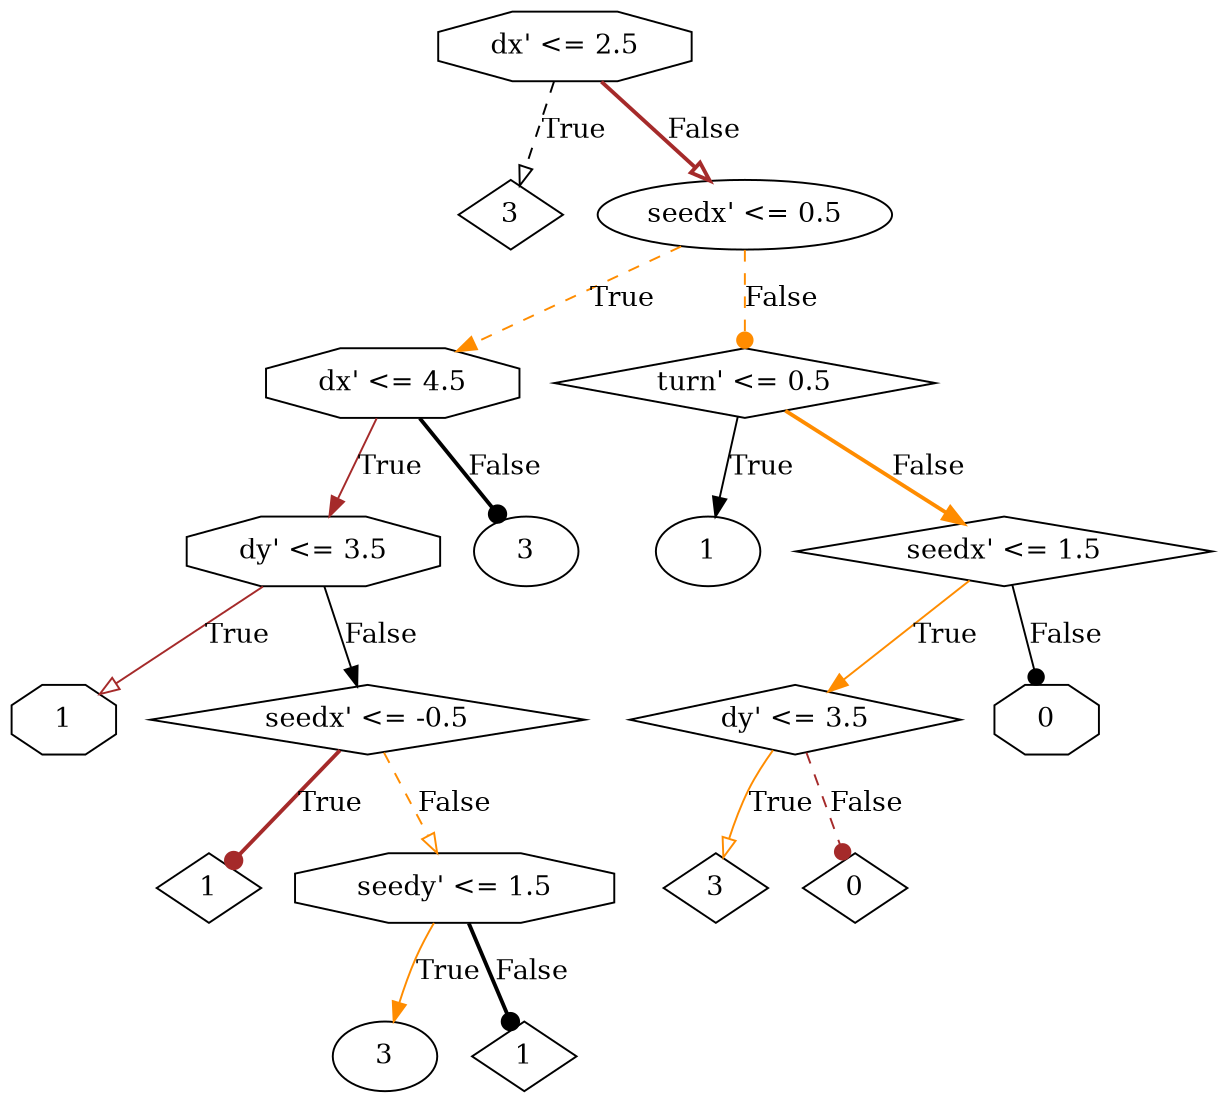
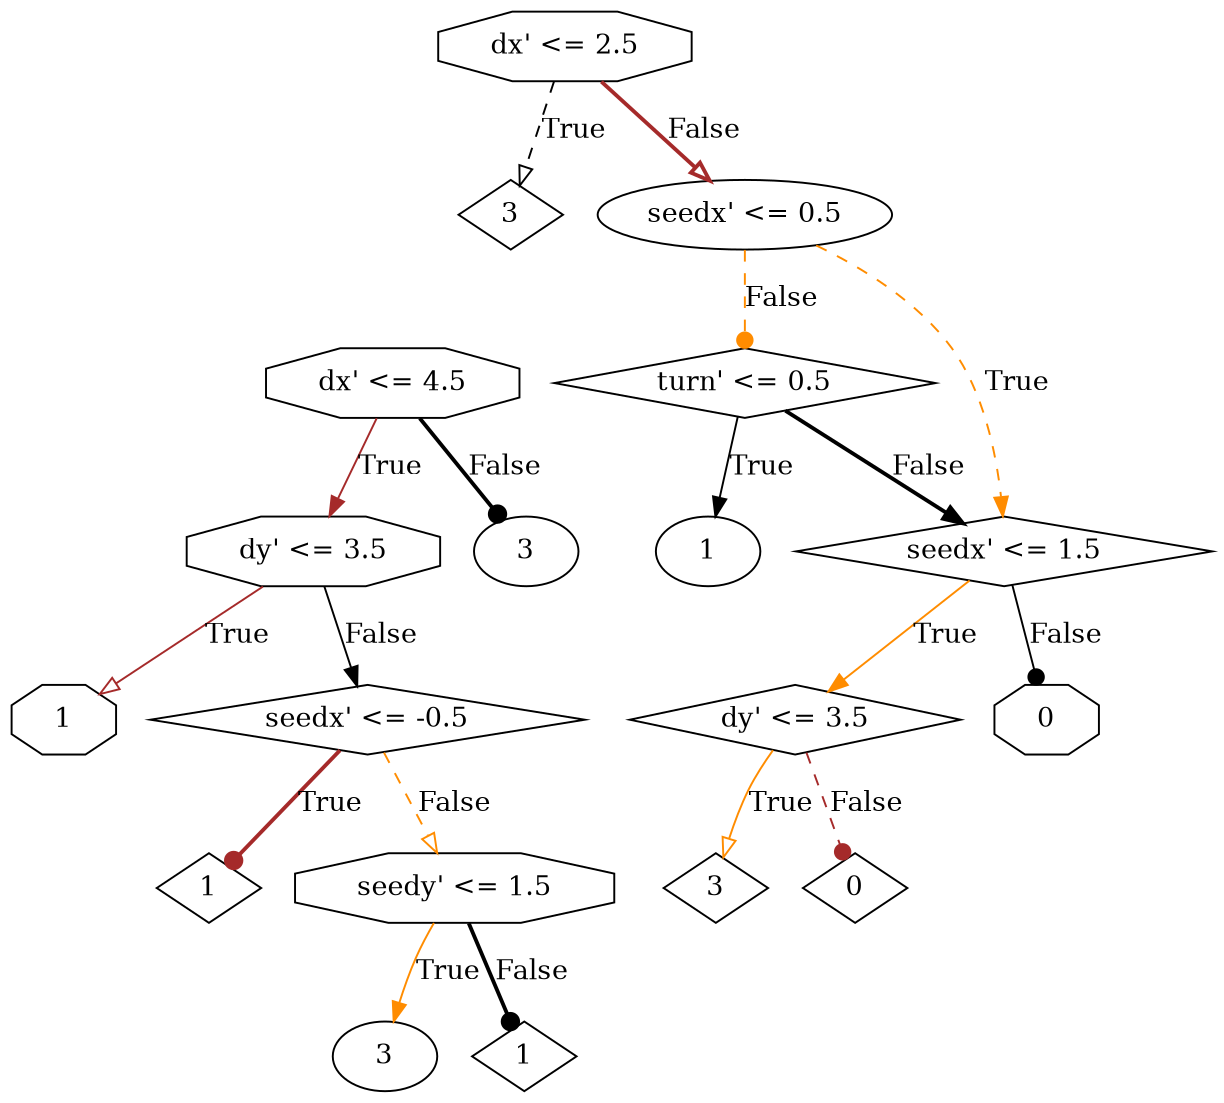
(578, 295) -> (948, 343)
(866, 462) -> (866, 462)
